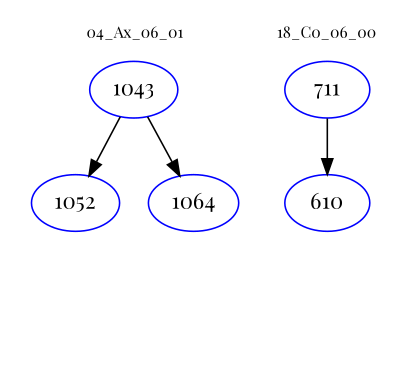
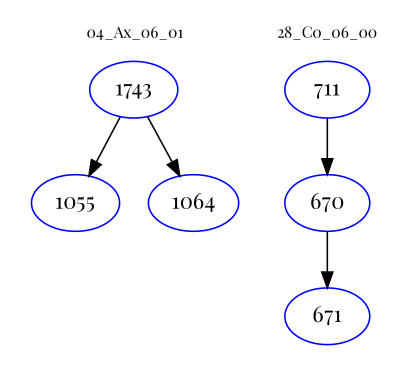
(327, 34) -> (327, 34)
(134, 90) -> (134, 90)
(76, 203) -> (76, 203)
(327, 203) -> (327, 203)
none -> (327, 316)
